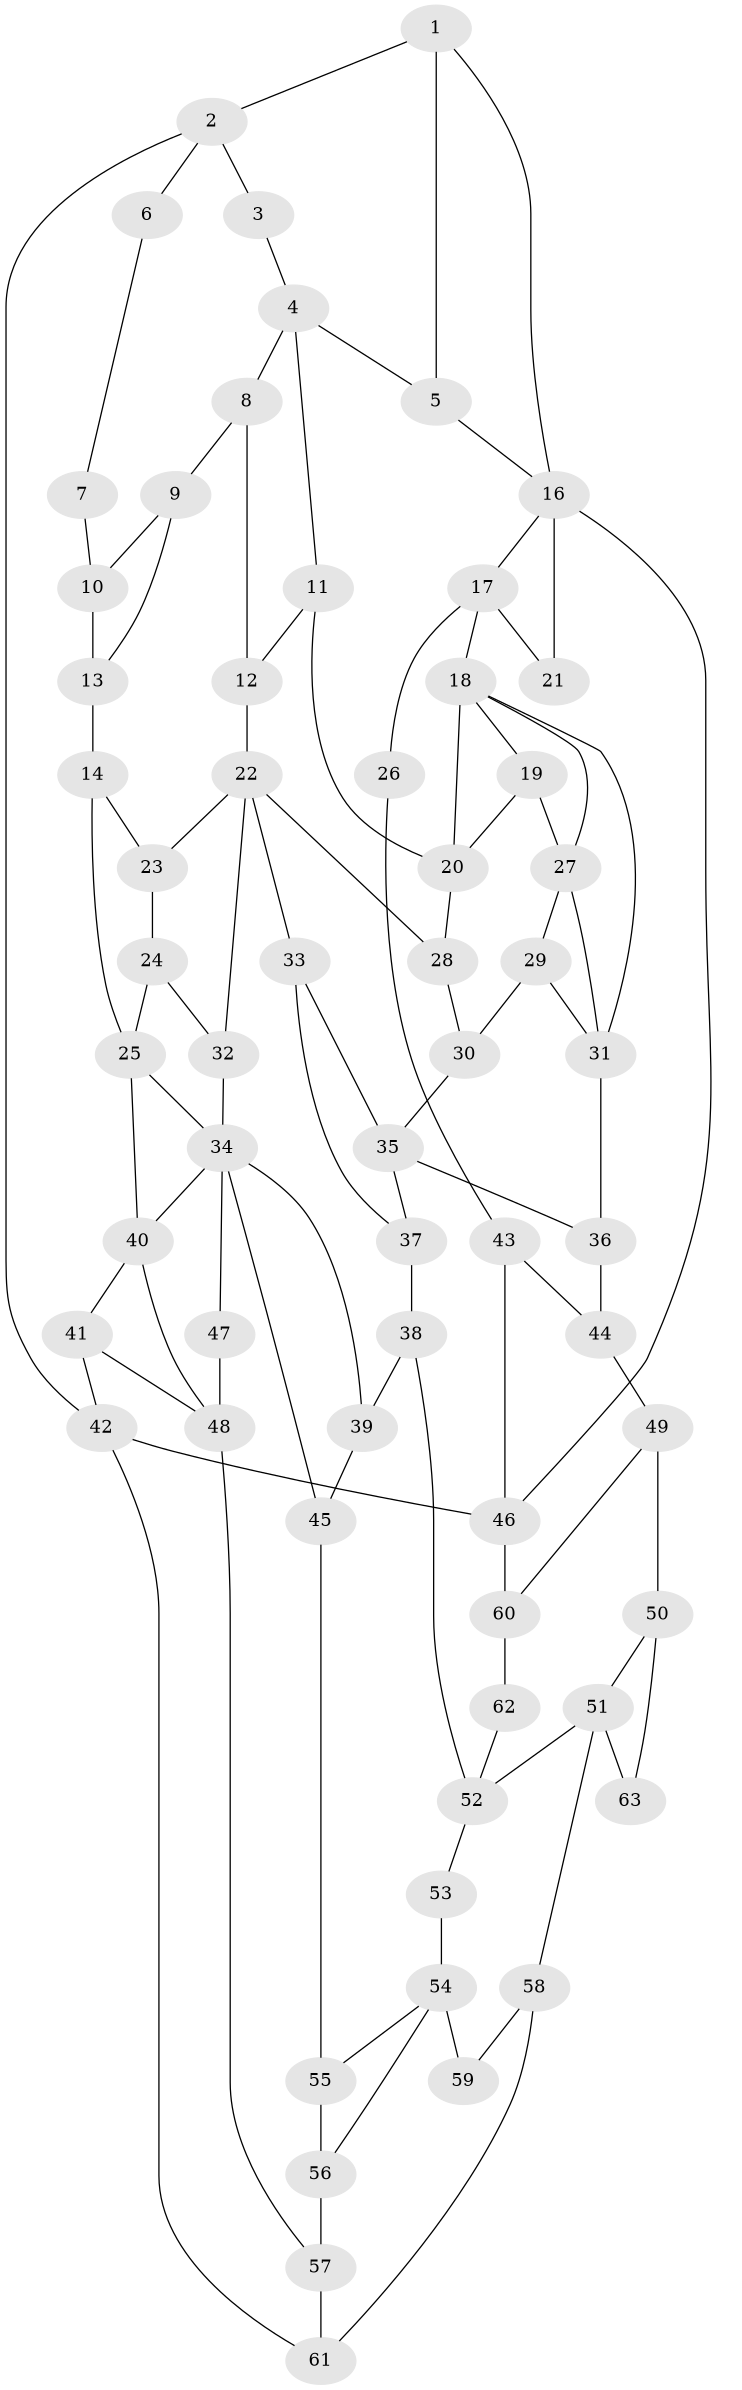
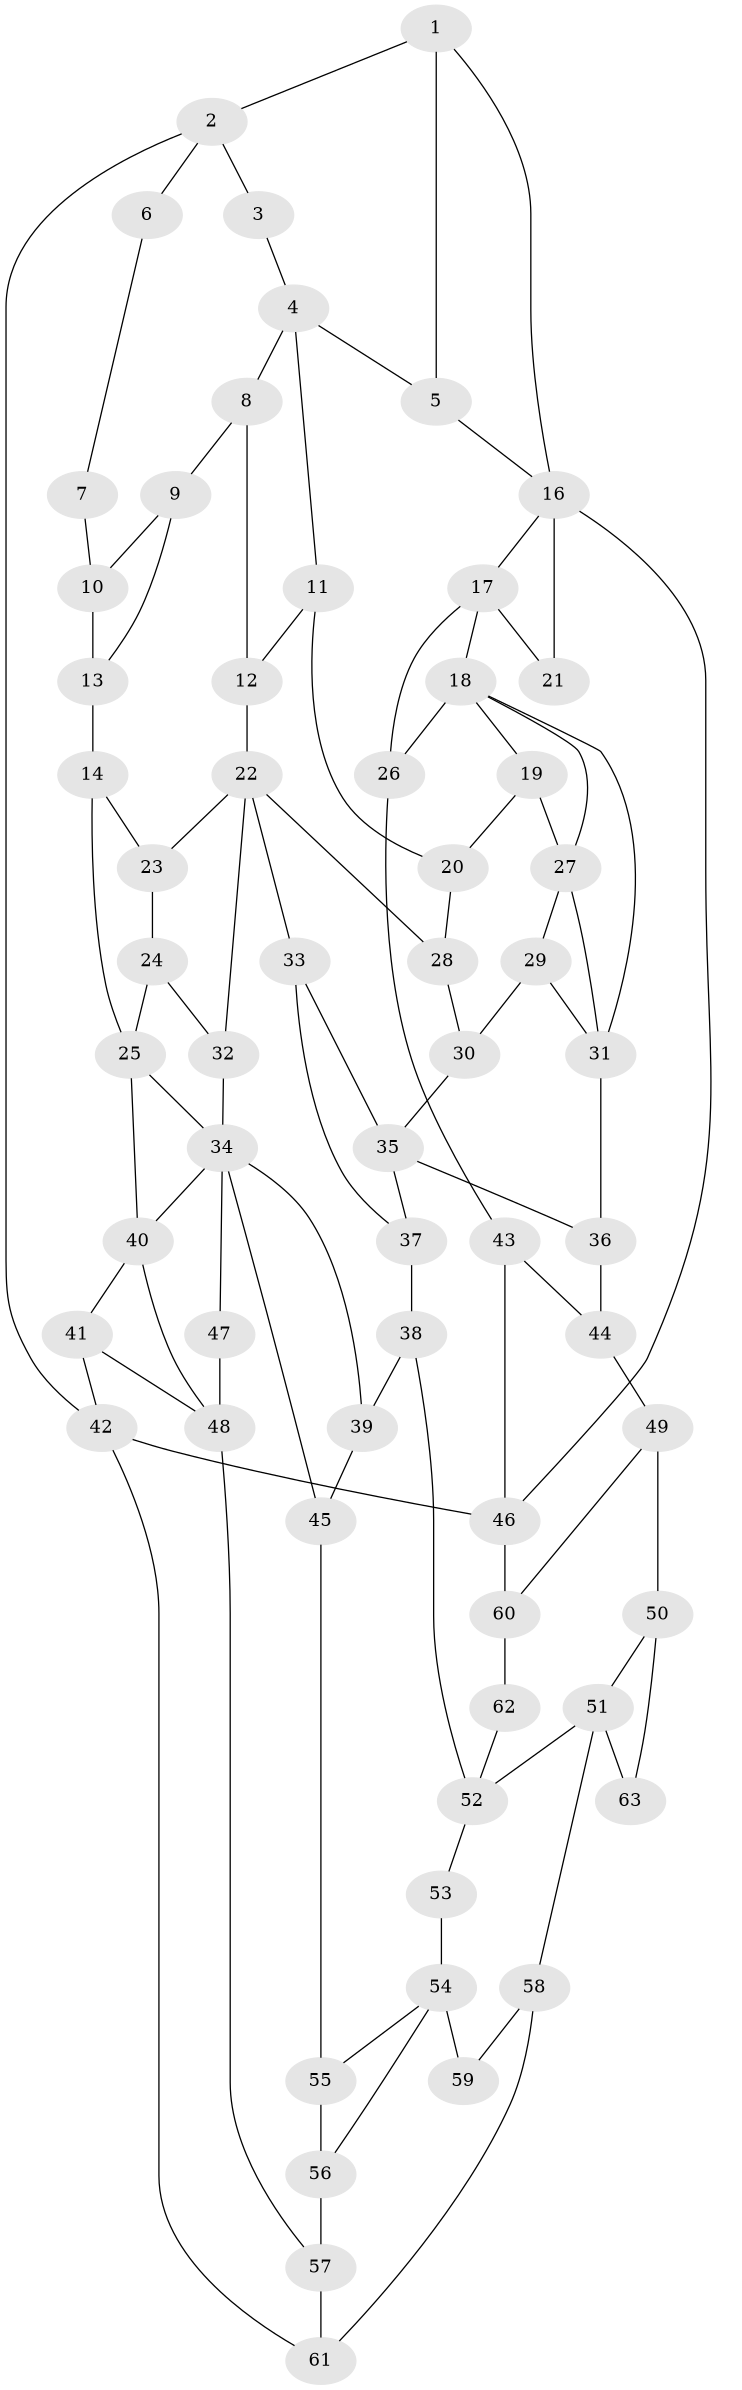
(457, 775) -> (425, 728)
